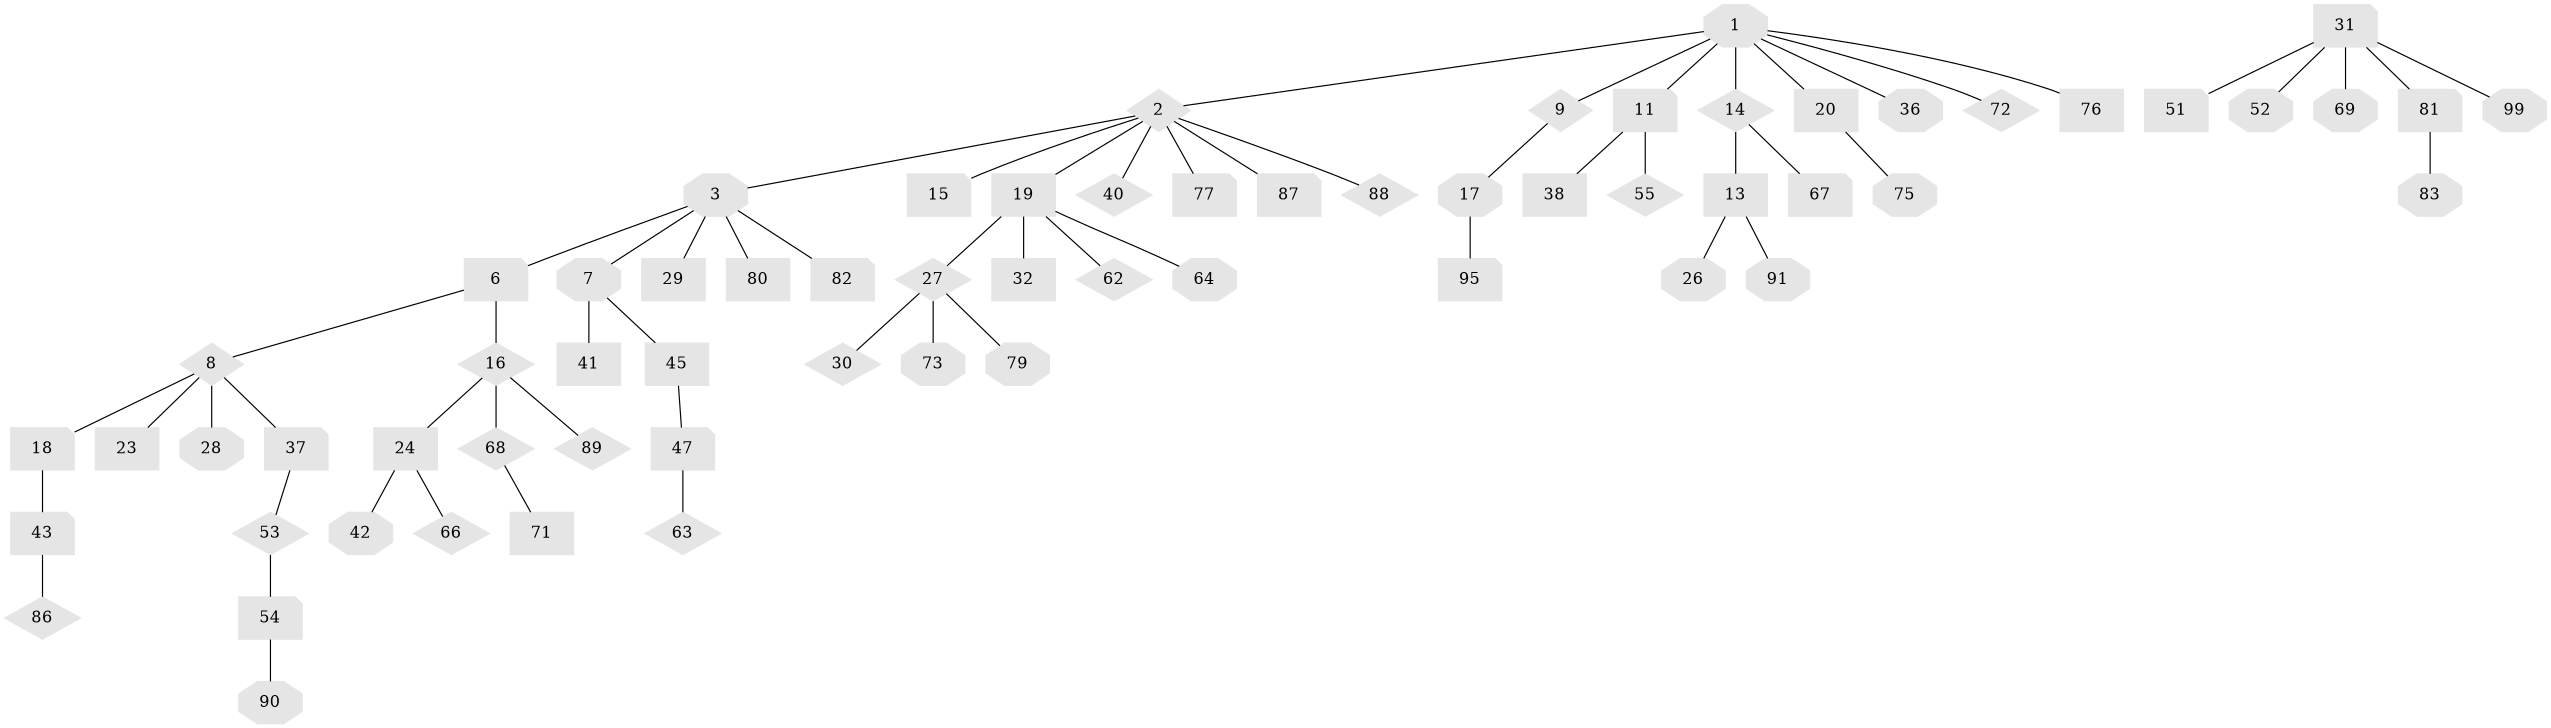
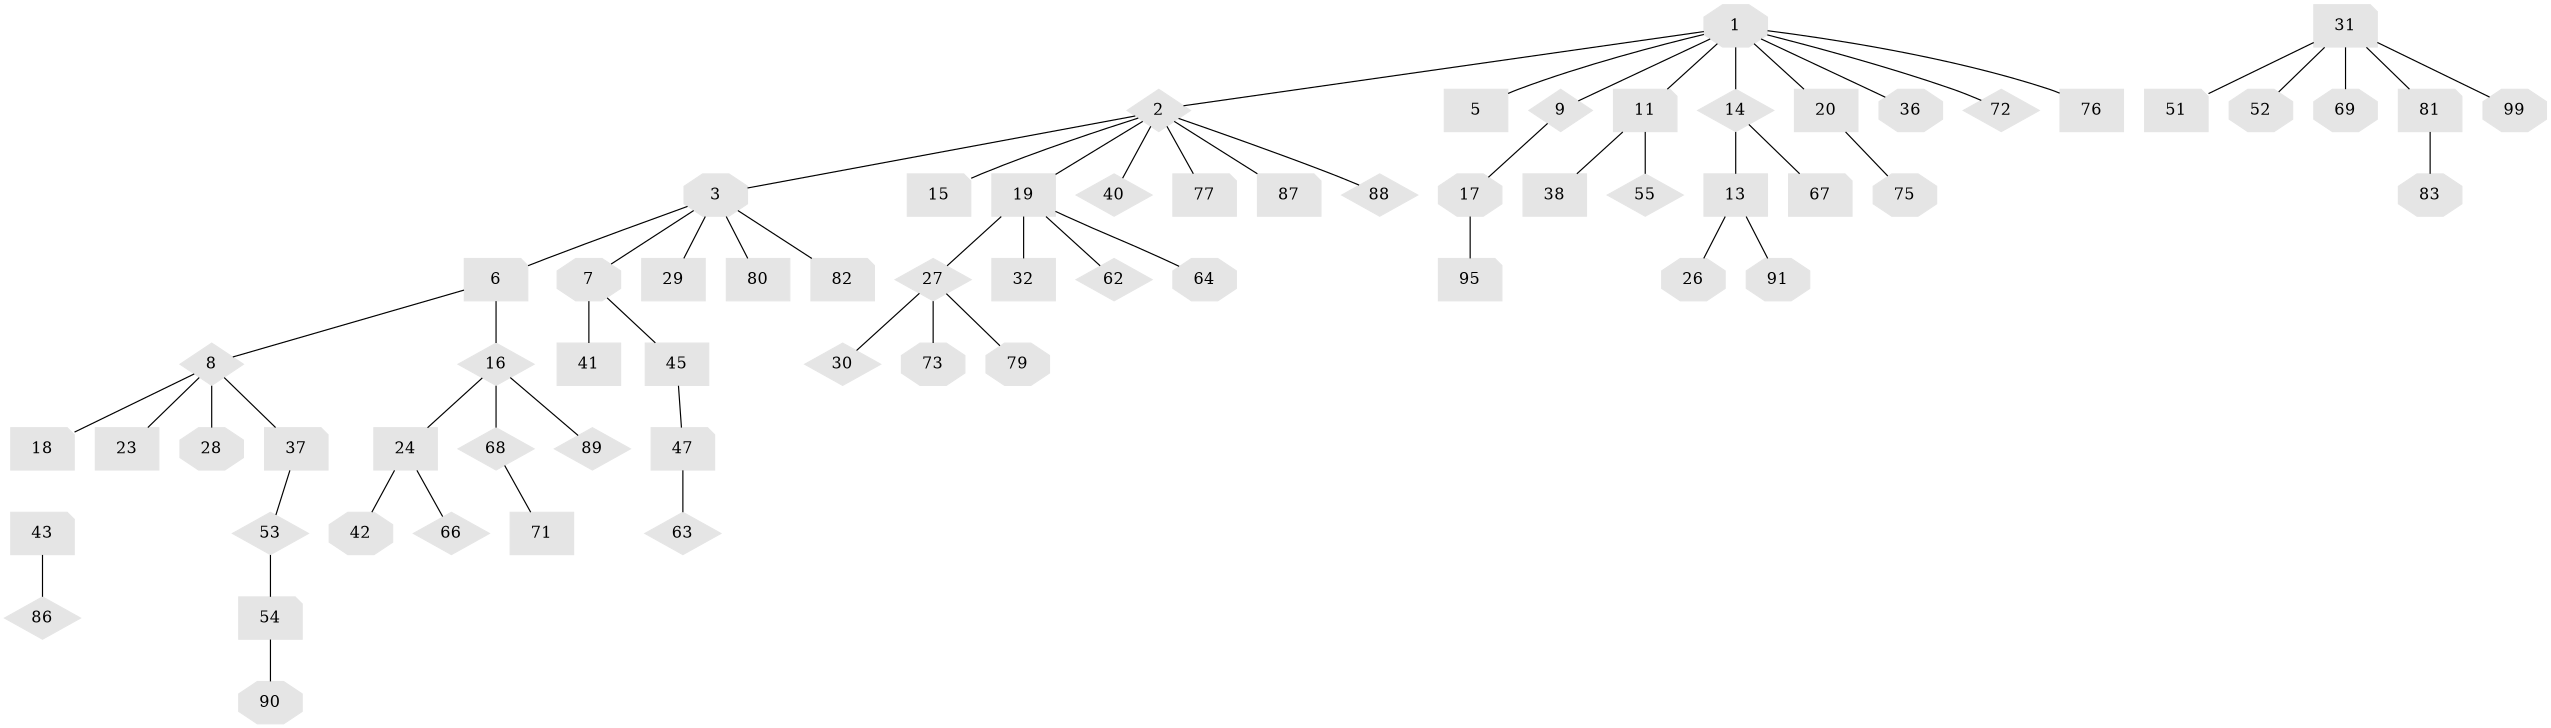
none -> (1476, 110)
(43, 491) -> none
